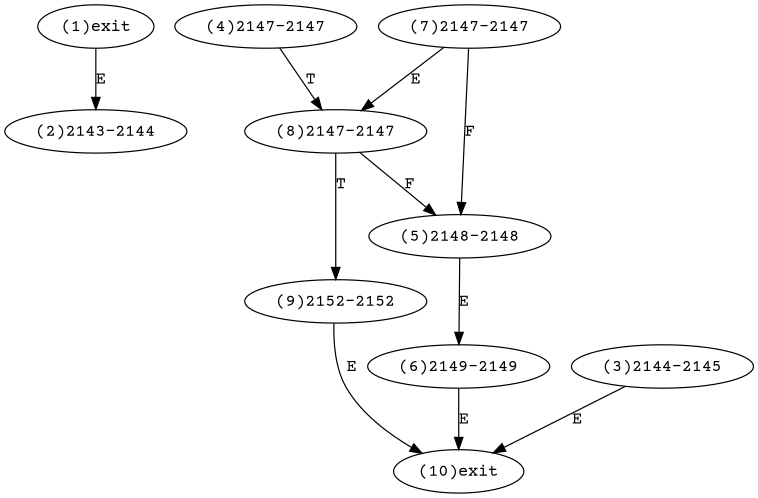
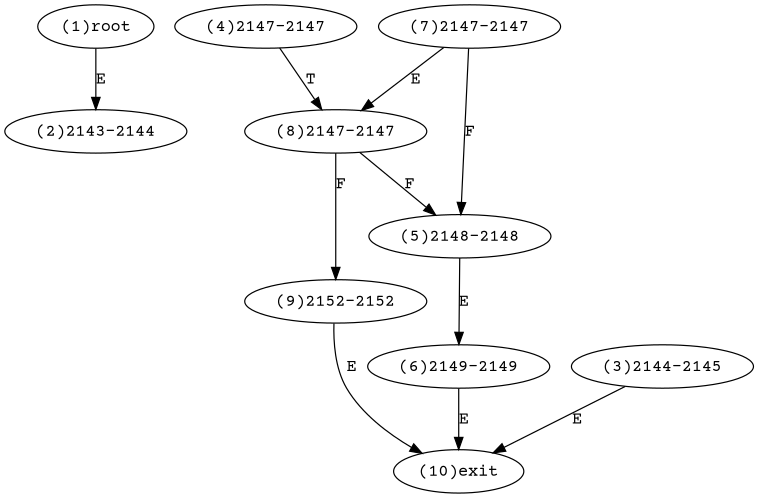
(96, 27) -> (96, 27)
(341, 184) -> (341, 184)
